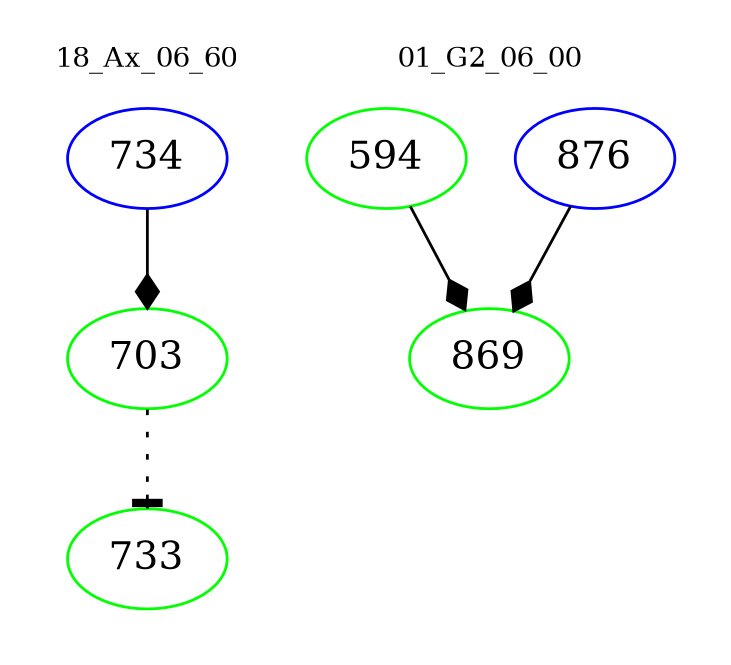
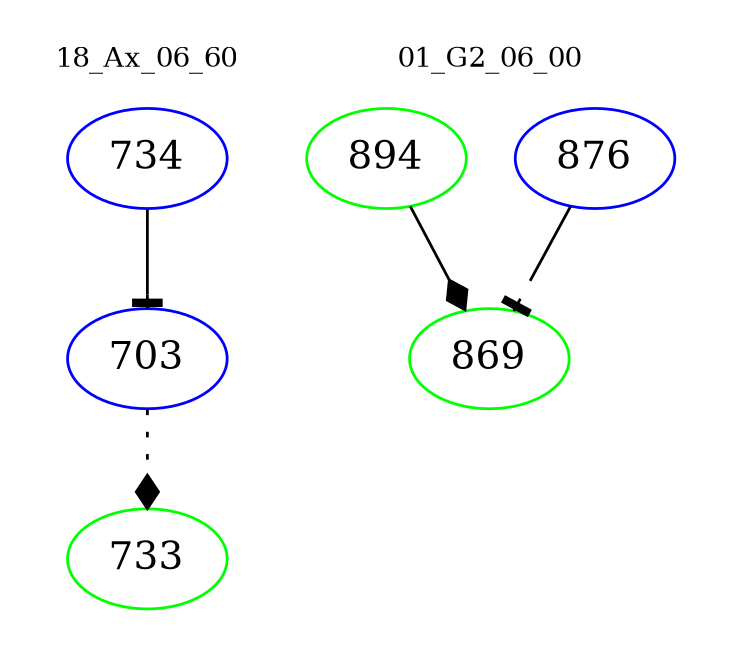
(386, 158) -> (386, 158)
(550, 244) -> (550, 244)
(147, 252) -> (147, 252)
(147, 359) -> (147, 359)
(147, 452) -> (147, 452)
